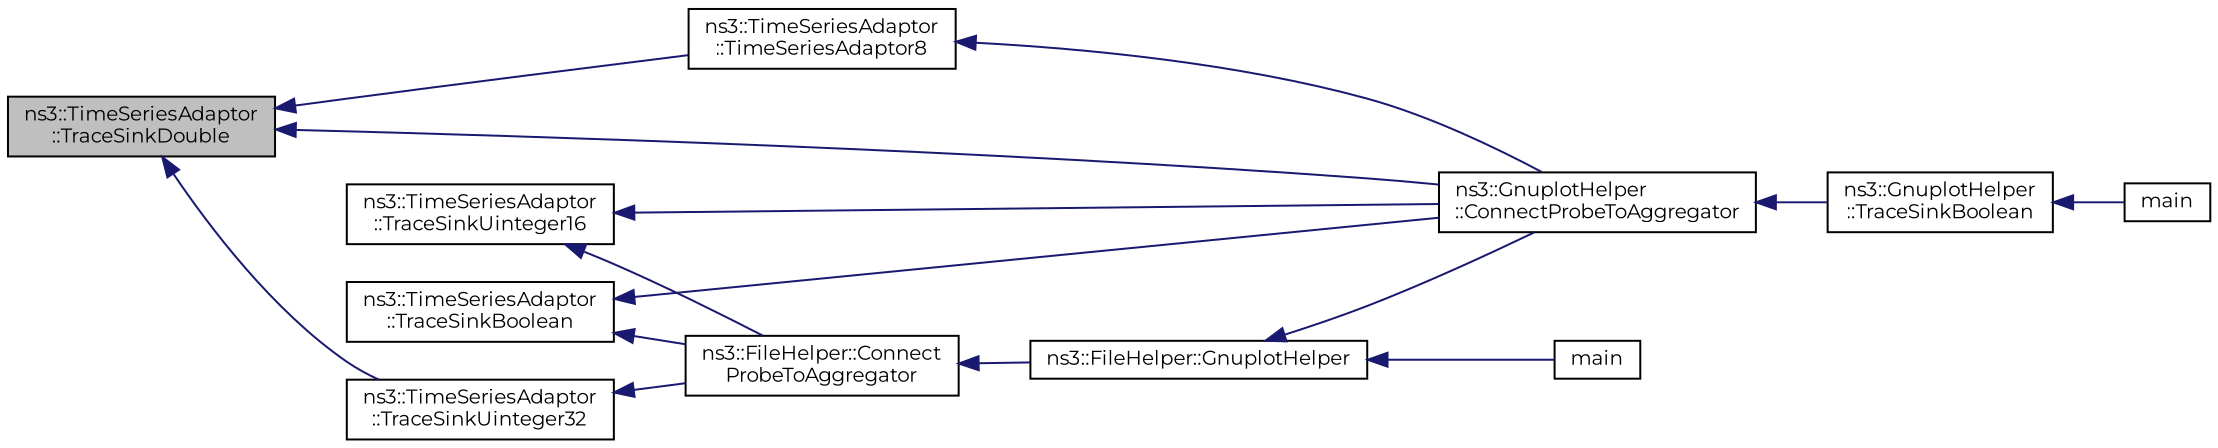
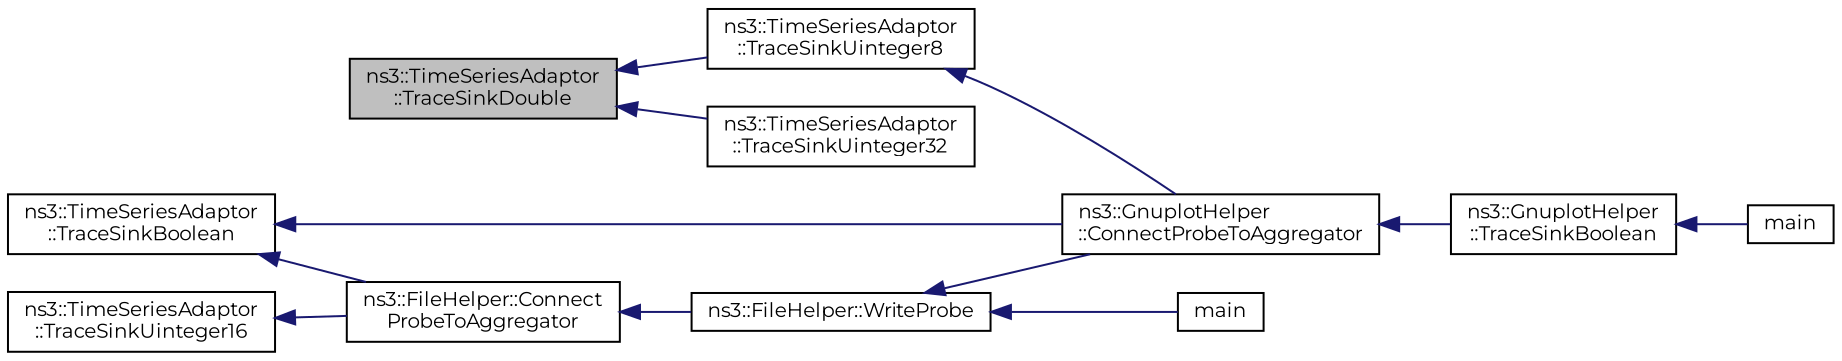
(822, 39) -> (841, 39)
(868, 150) -> none
(1037, 208) -> none
(1199, 360) -> (841, 312)
(660, 387) -> none
